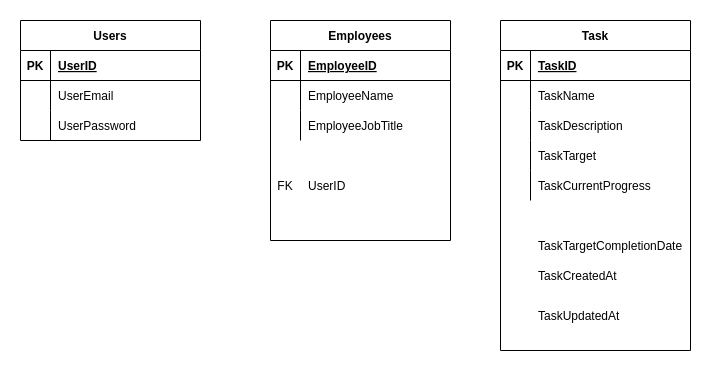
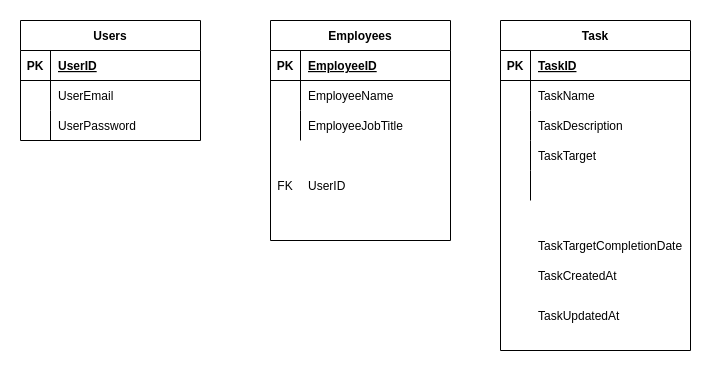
(606, 186) -> none
